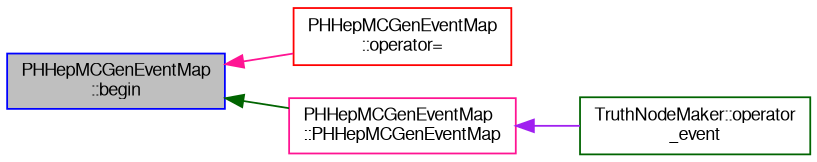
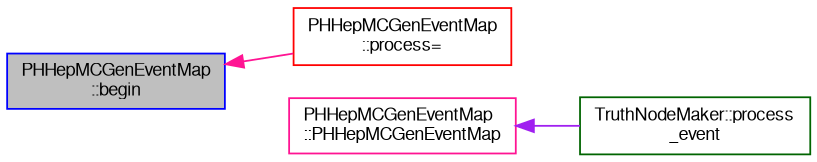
(402, 37) -> (402, 37)
(266, 105) -> none
(695, 126) -> (695, 126)
